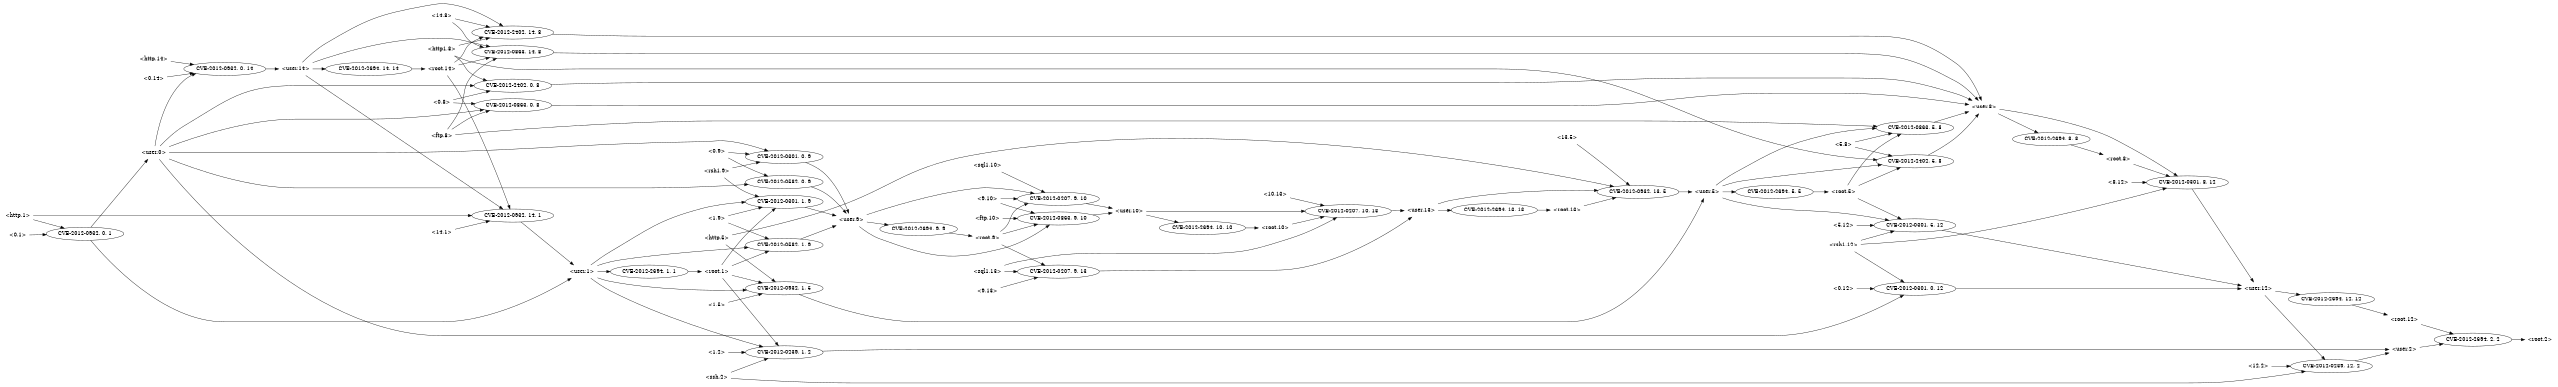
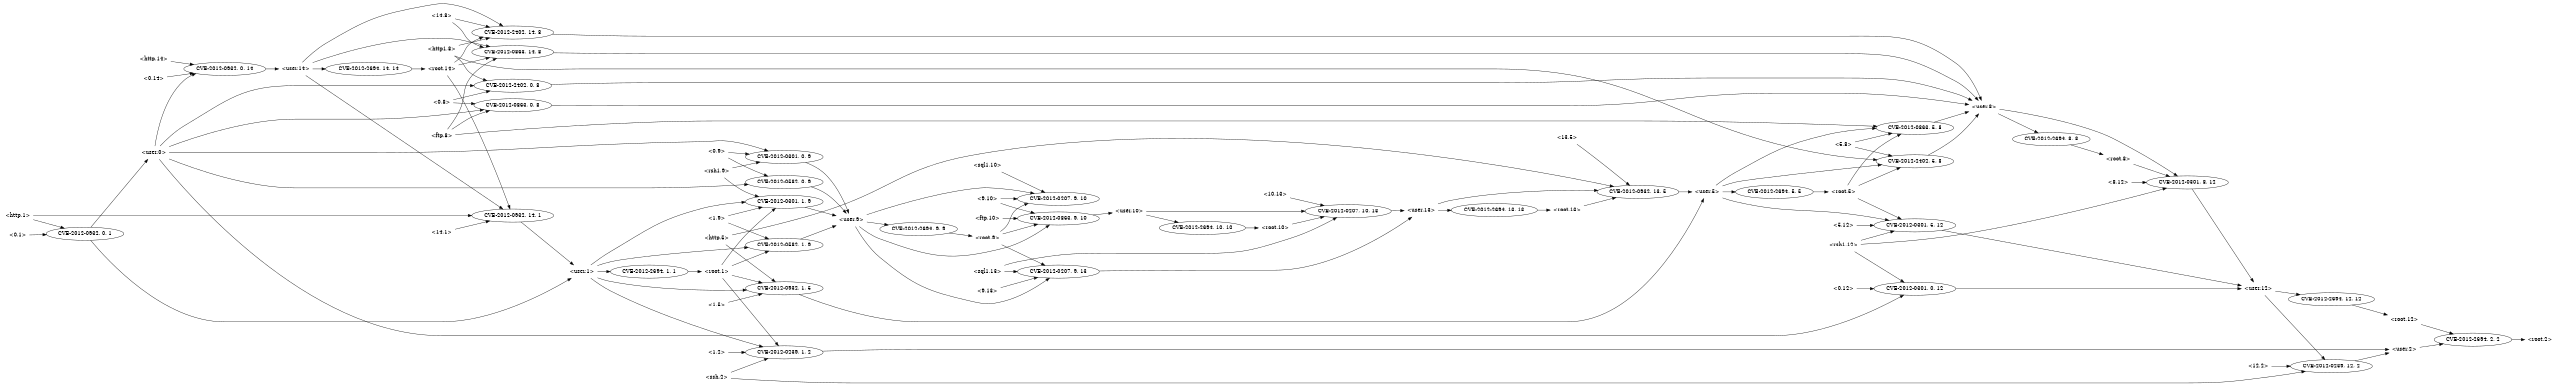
(1097, 206) -> none
none -> (941, 294)
